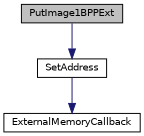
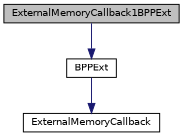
(72, 14) -> (92, 14)
(72, 68) -> (92, 68)
